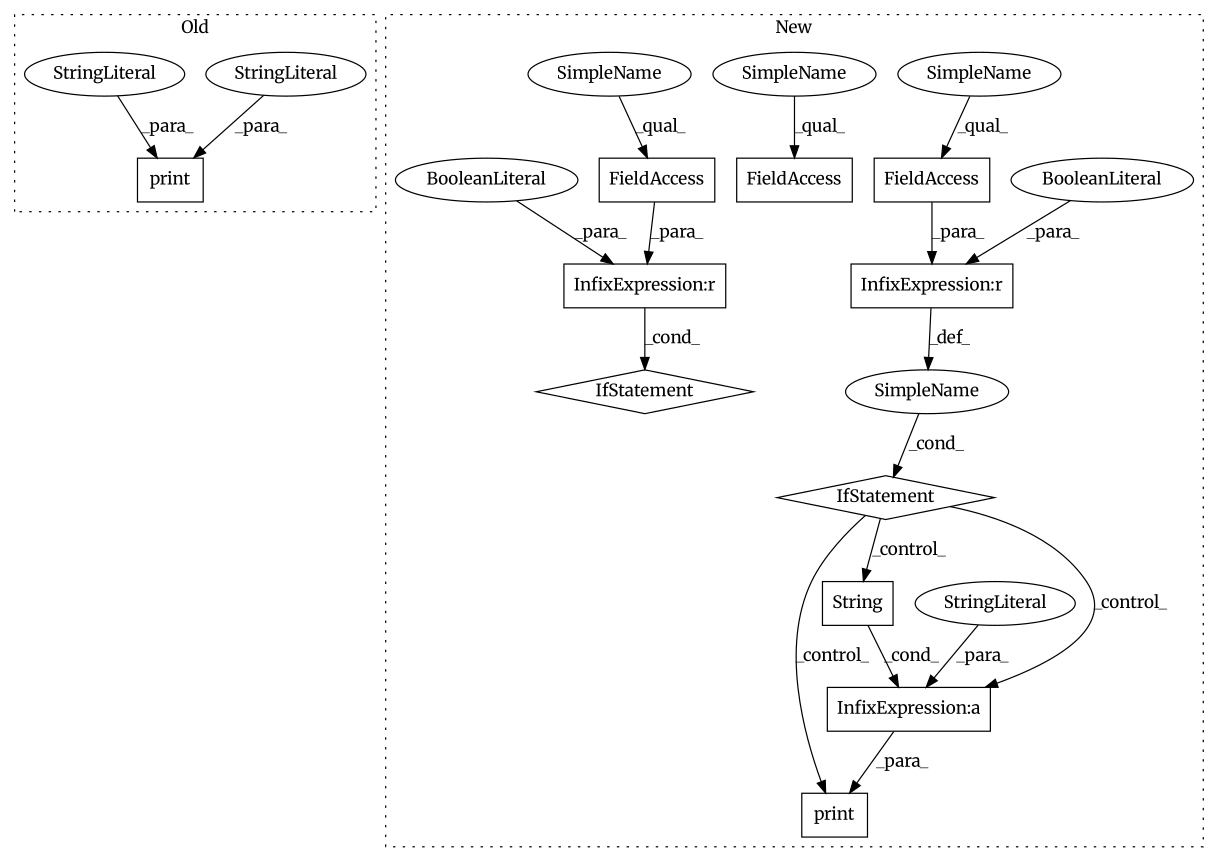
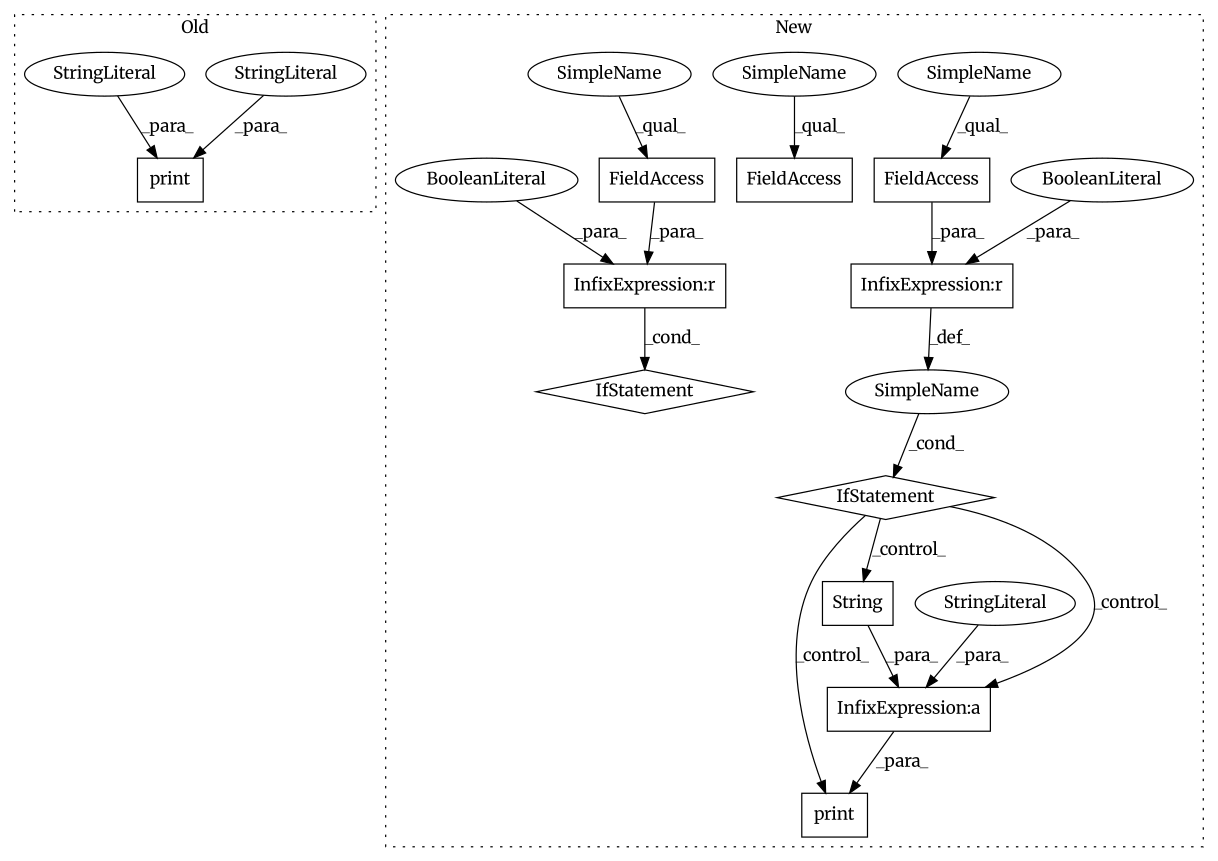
(912, 656) -> (912, 656)
